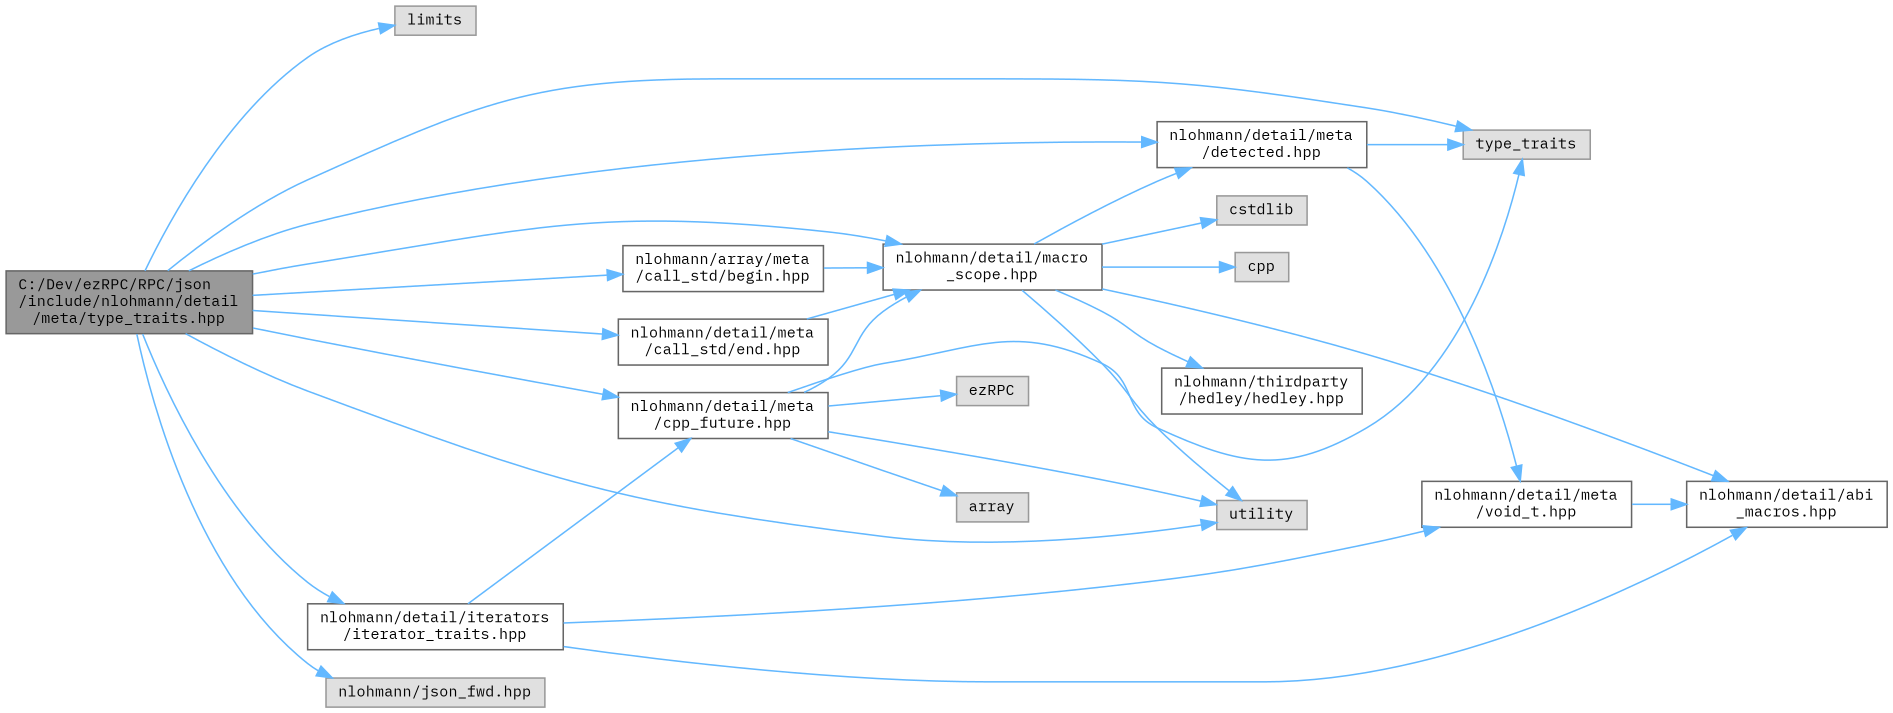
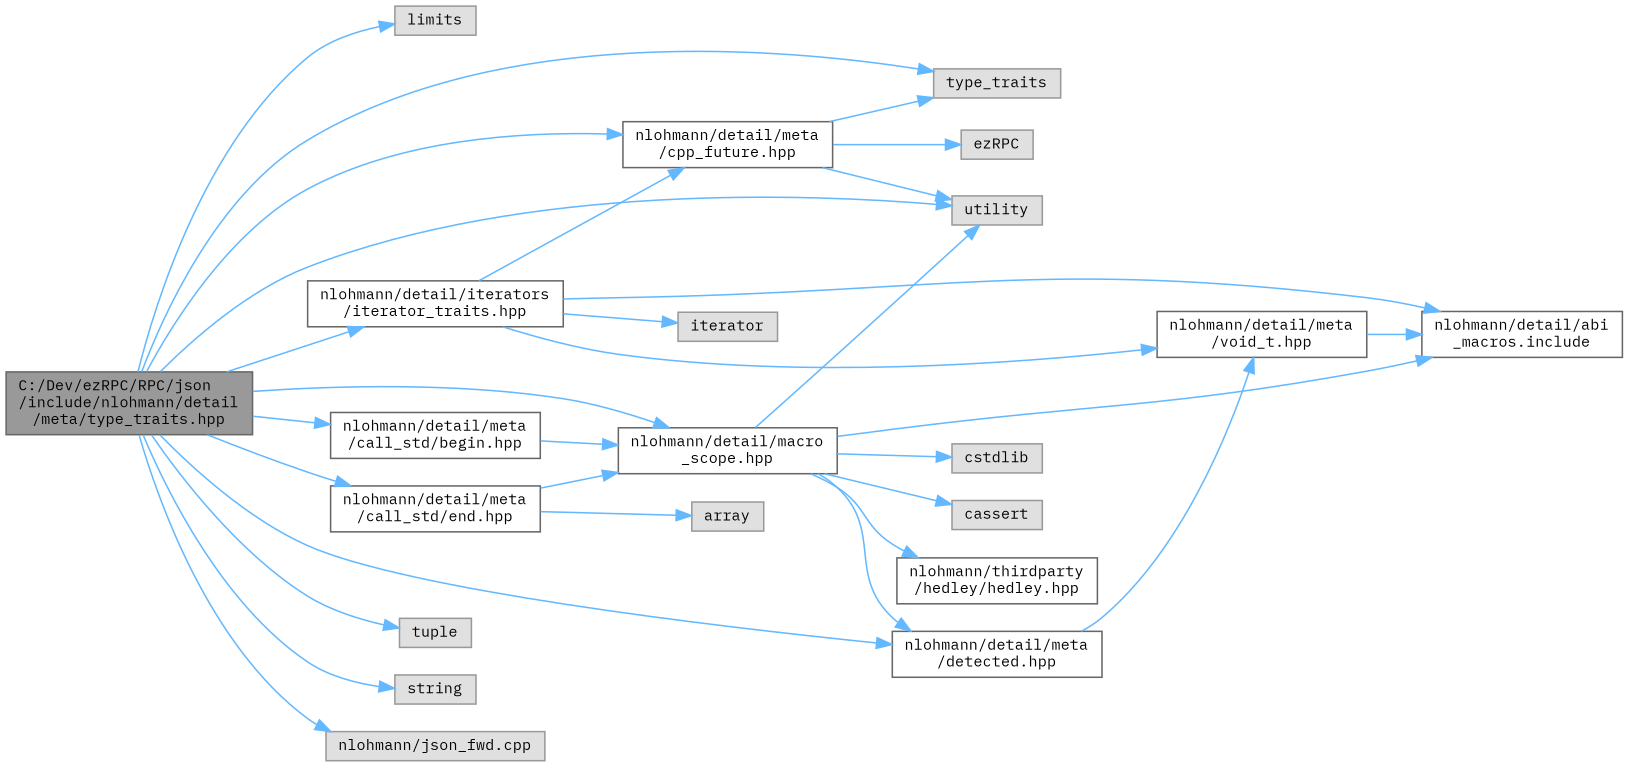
(1407, 145) -> none
(1262, 267) -> (997, 515)
(723, 269) -> (435, 435)
none -> (728, 327)
(856, 345) -> none
(866, 465) -> (608, 513)
(1787, 504) -> (1522, 334)
none -> (435, 633)
none -> (435, 690)
(435, 693) -> (435, 746)
